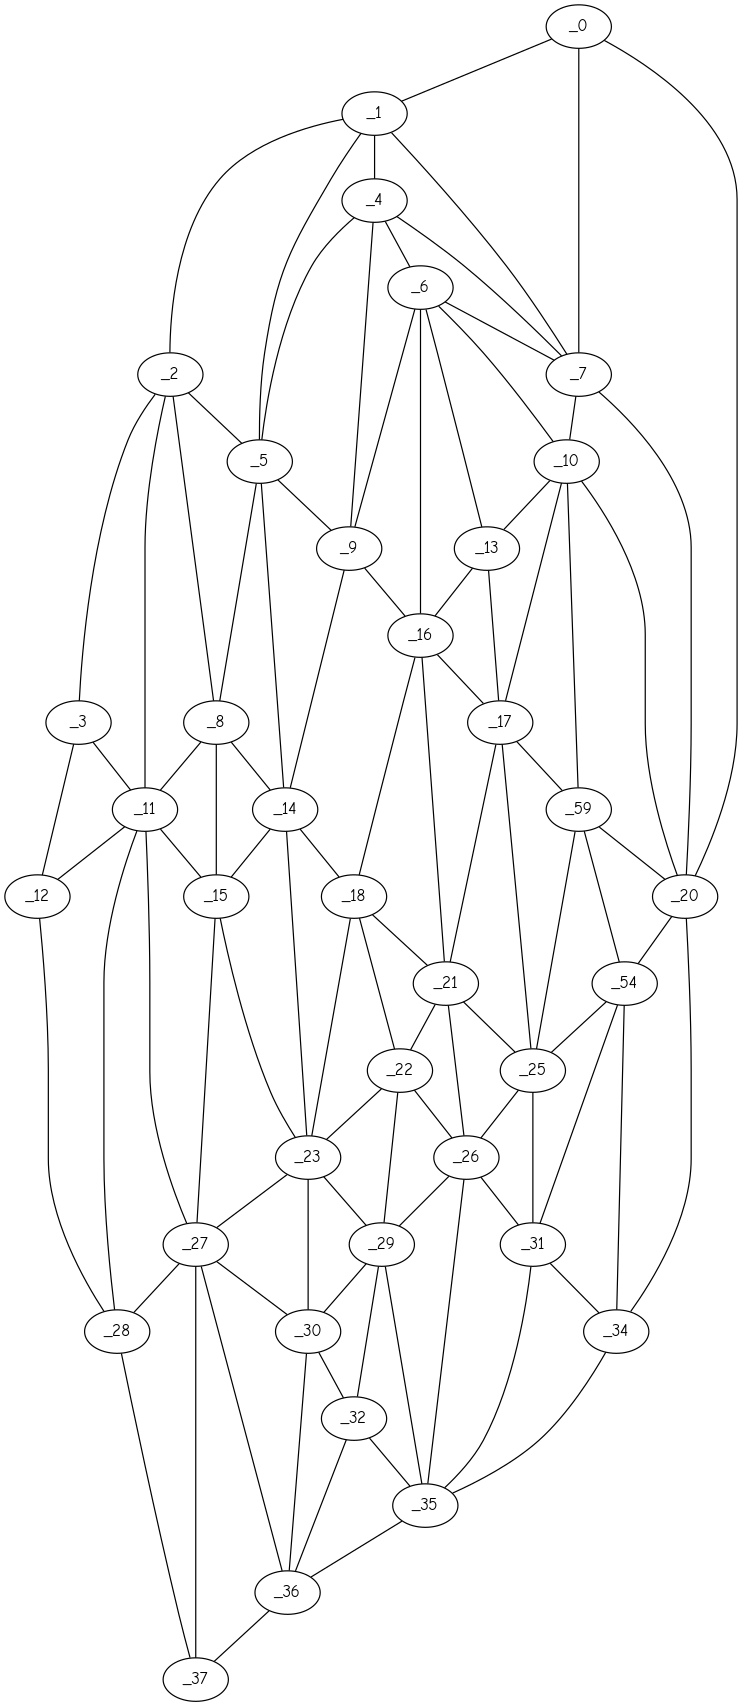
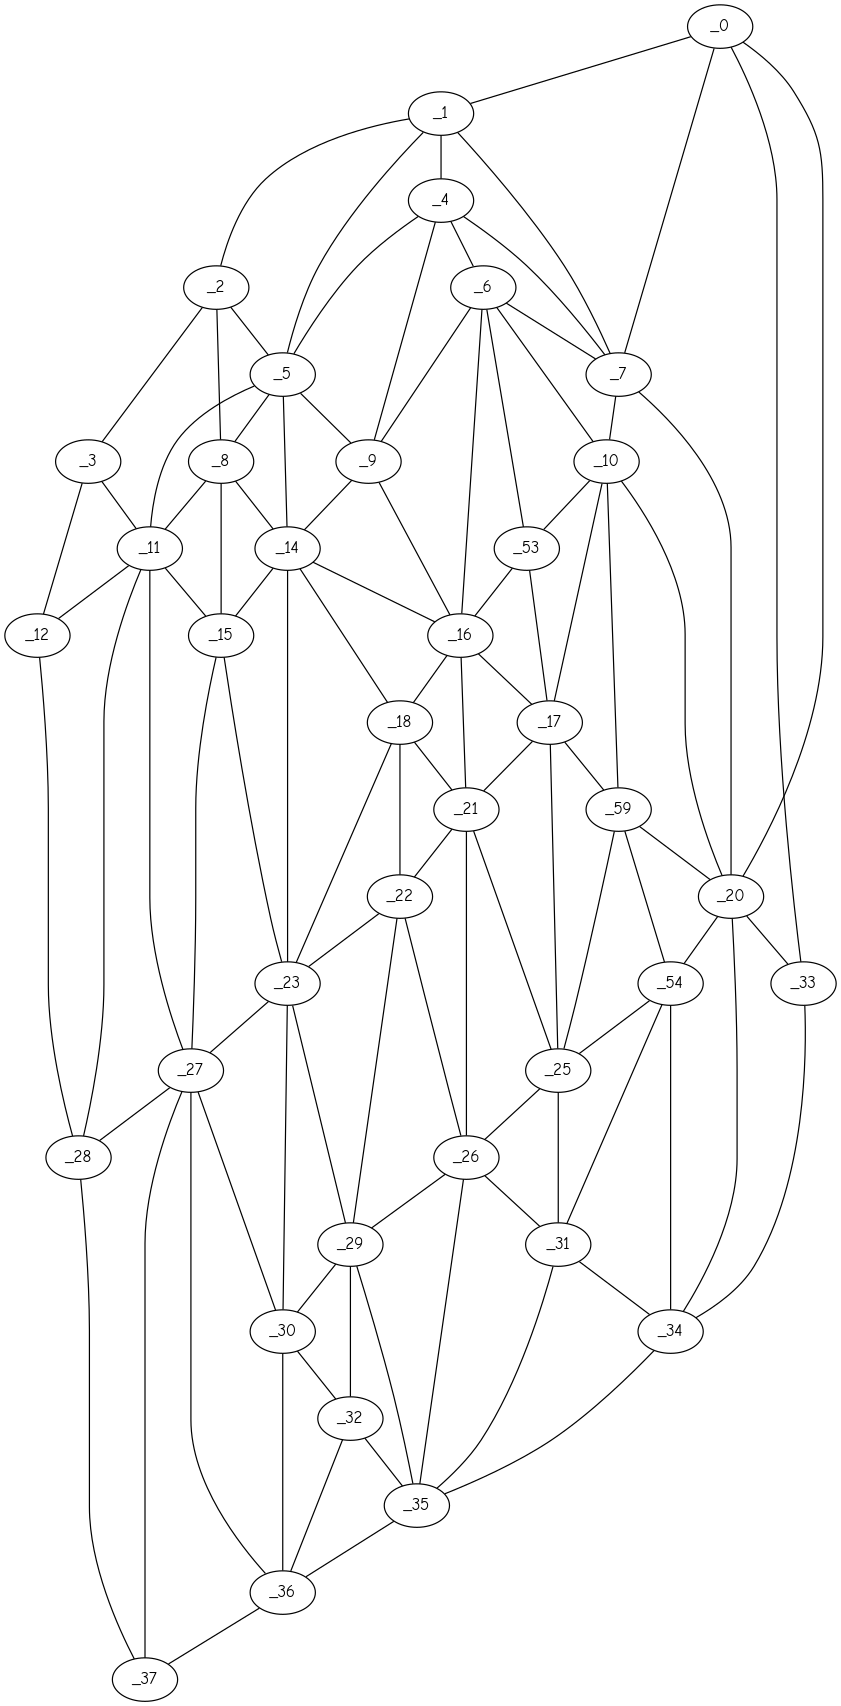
(487, 549) -> (527, 549)
(145, 591) -> (178, 439)
none -> (374, 592)
none -> (804, 984)
